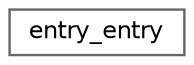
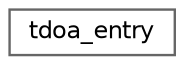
(97, 32) -> (92, 32)
